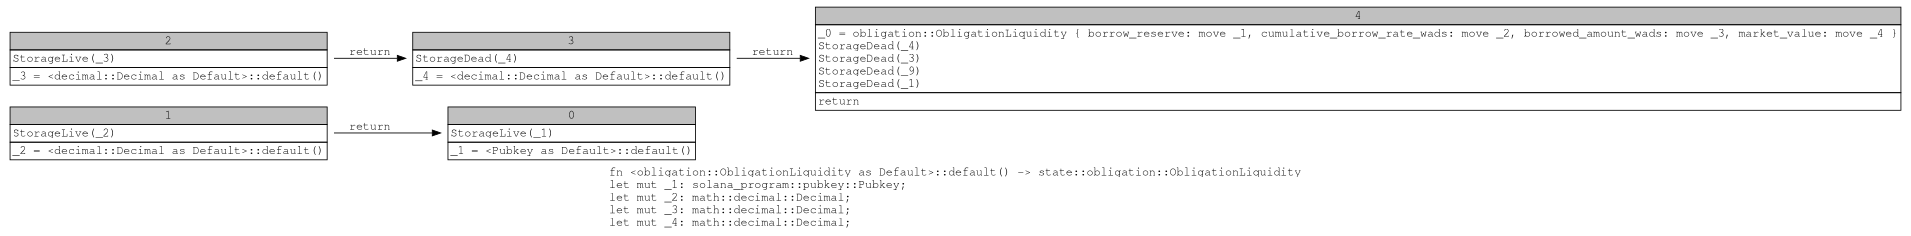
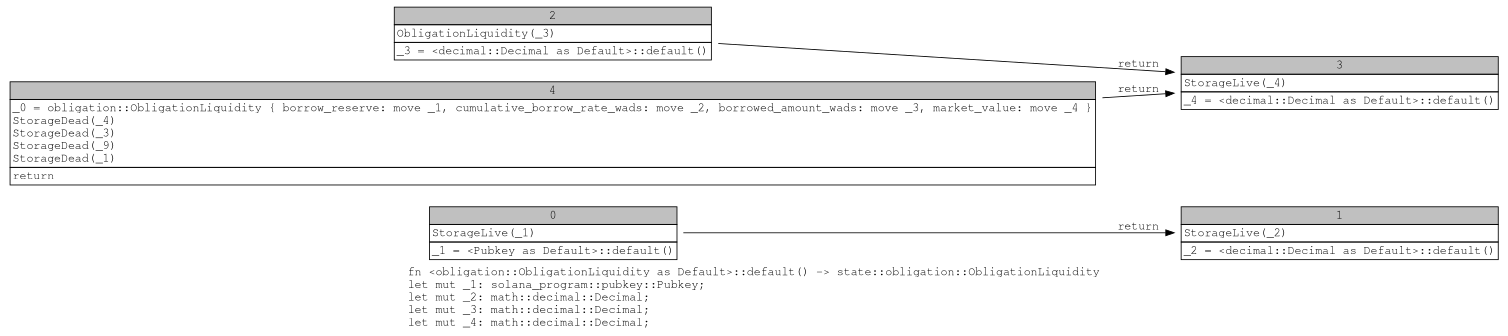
(65, 58) -> (476, 33)
(467, 58) -> (1236, 83)
(768, 58) -> (1134, 96)
(383, 133) -> (925, 233)
